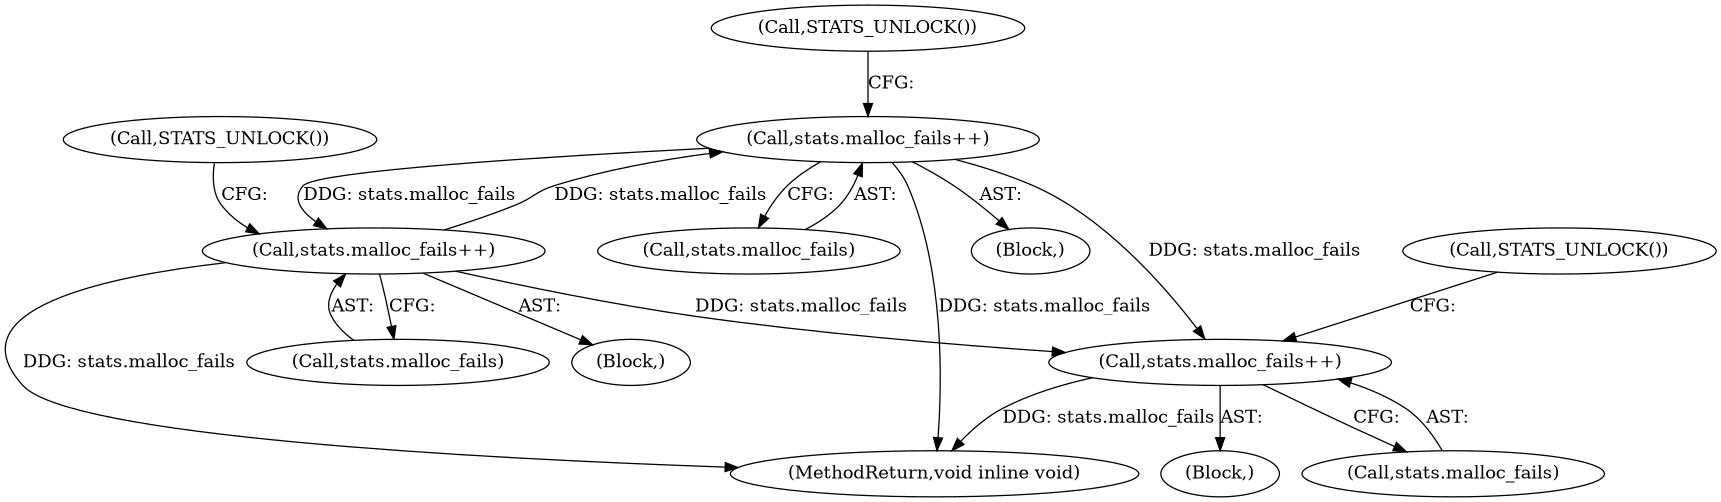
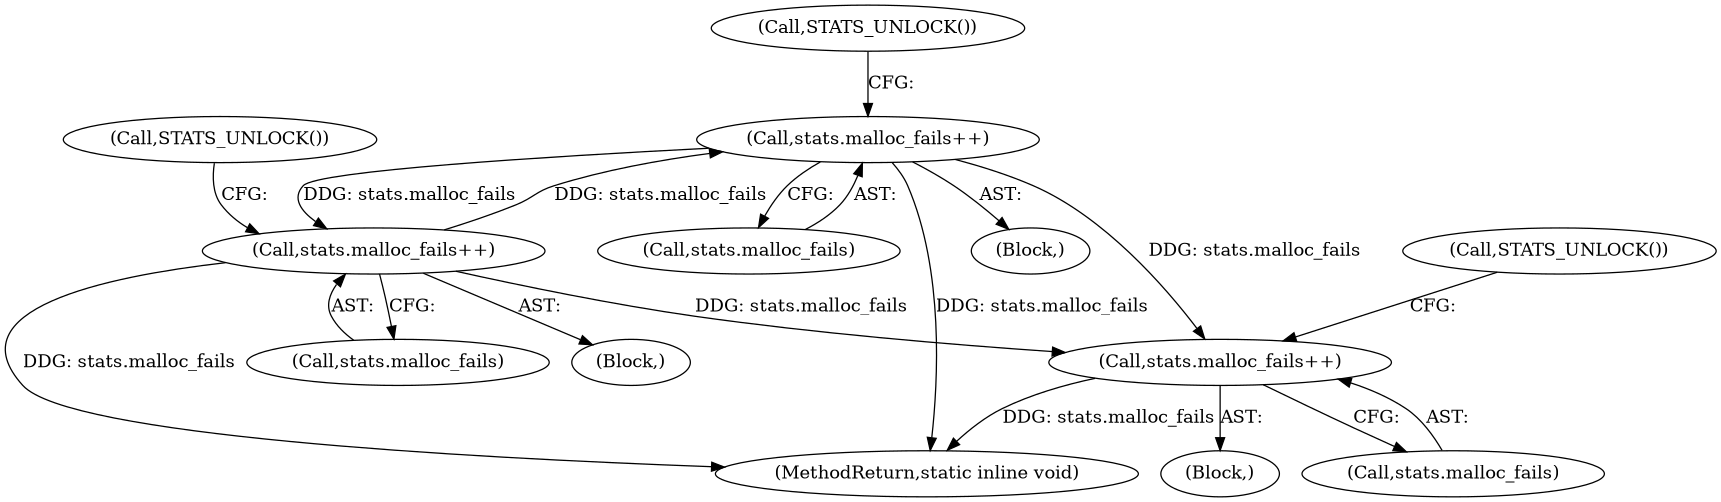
(935, 474) -> (927, 474)
